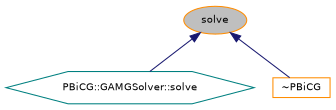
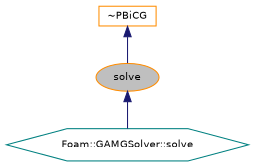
(264, 58) -> (128, 50)
(130, 88) -> (128, 145)
